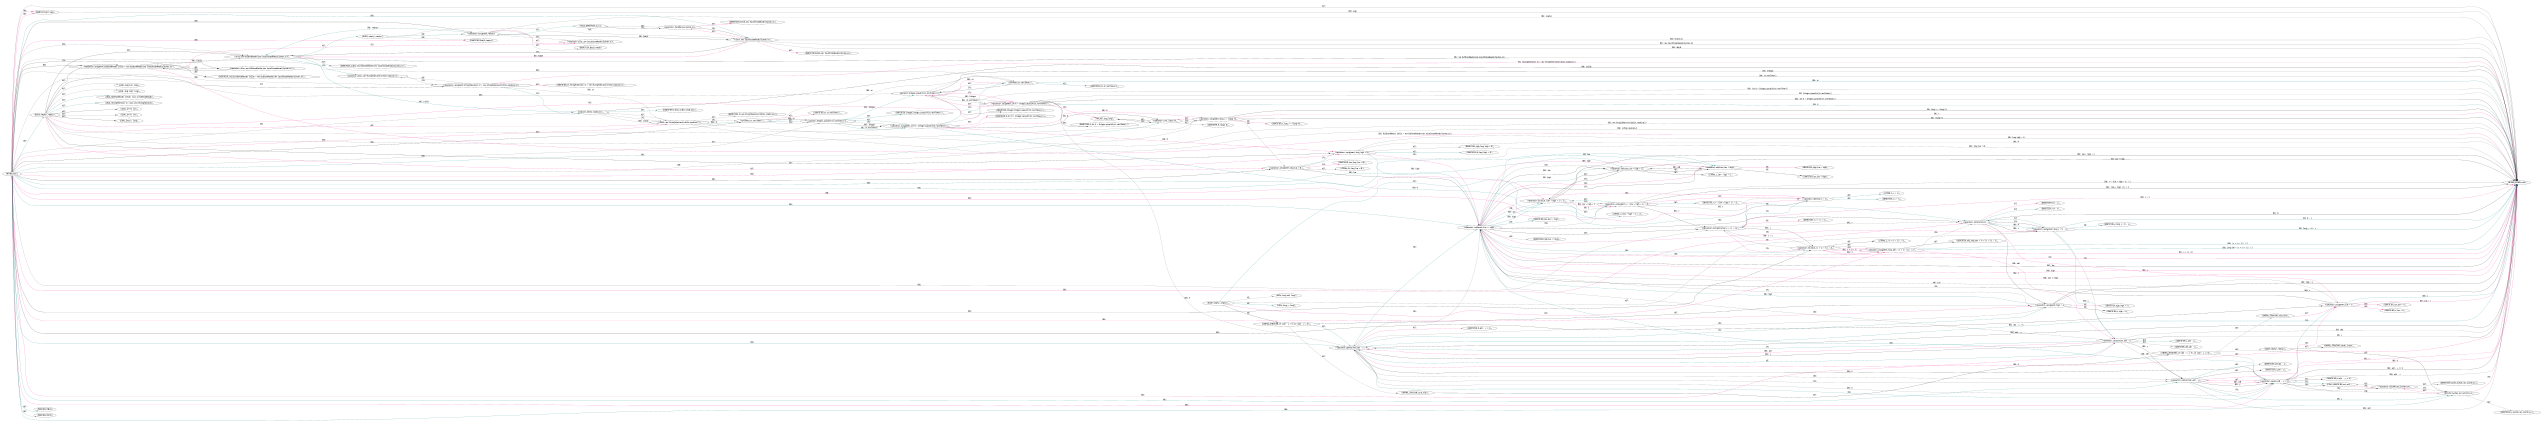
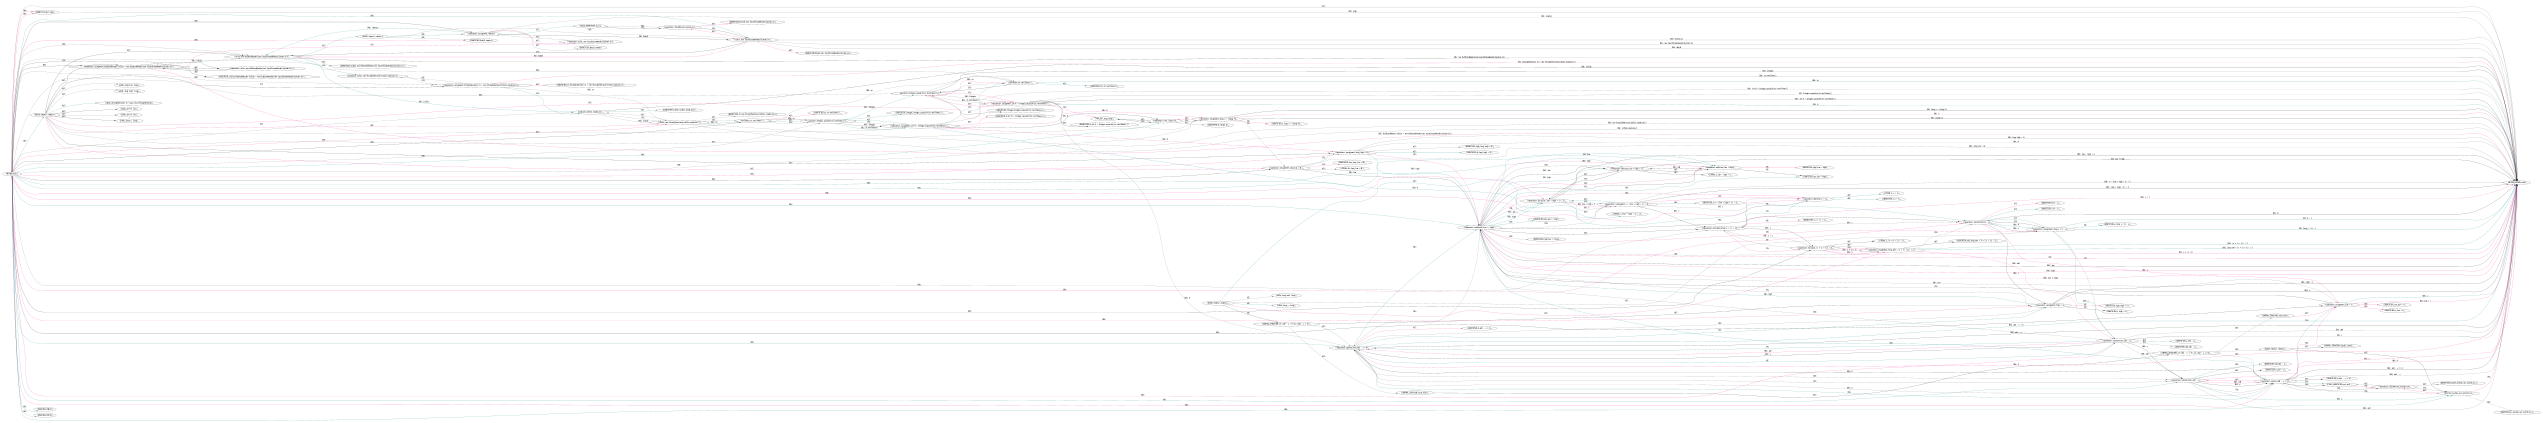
(129, 97) -> none
(1640, 252) -> (1634, 190)
